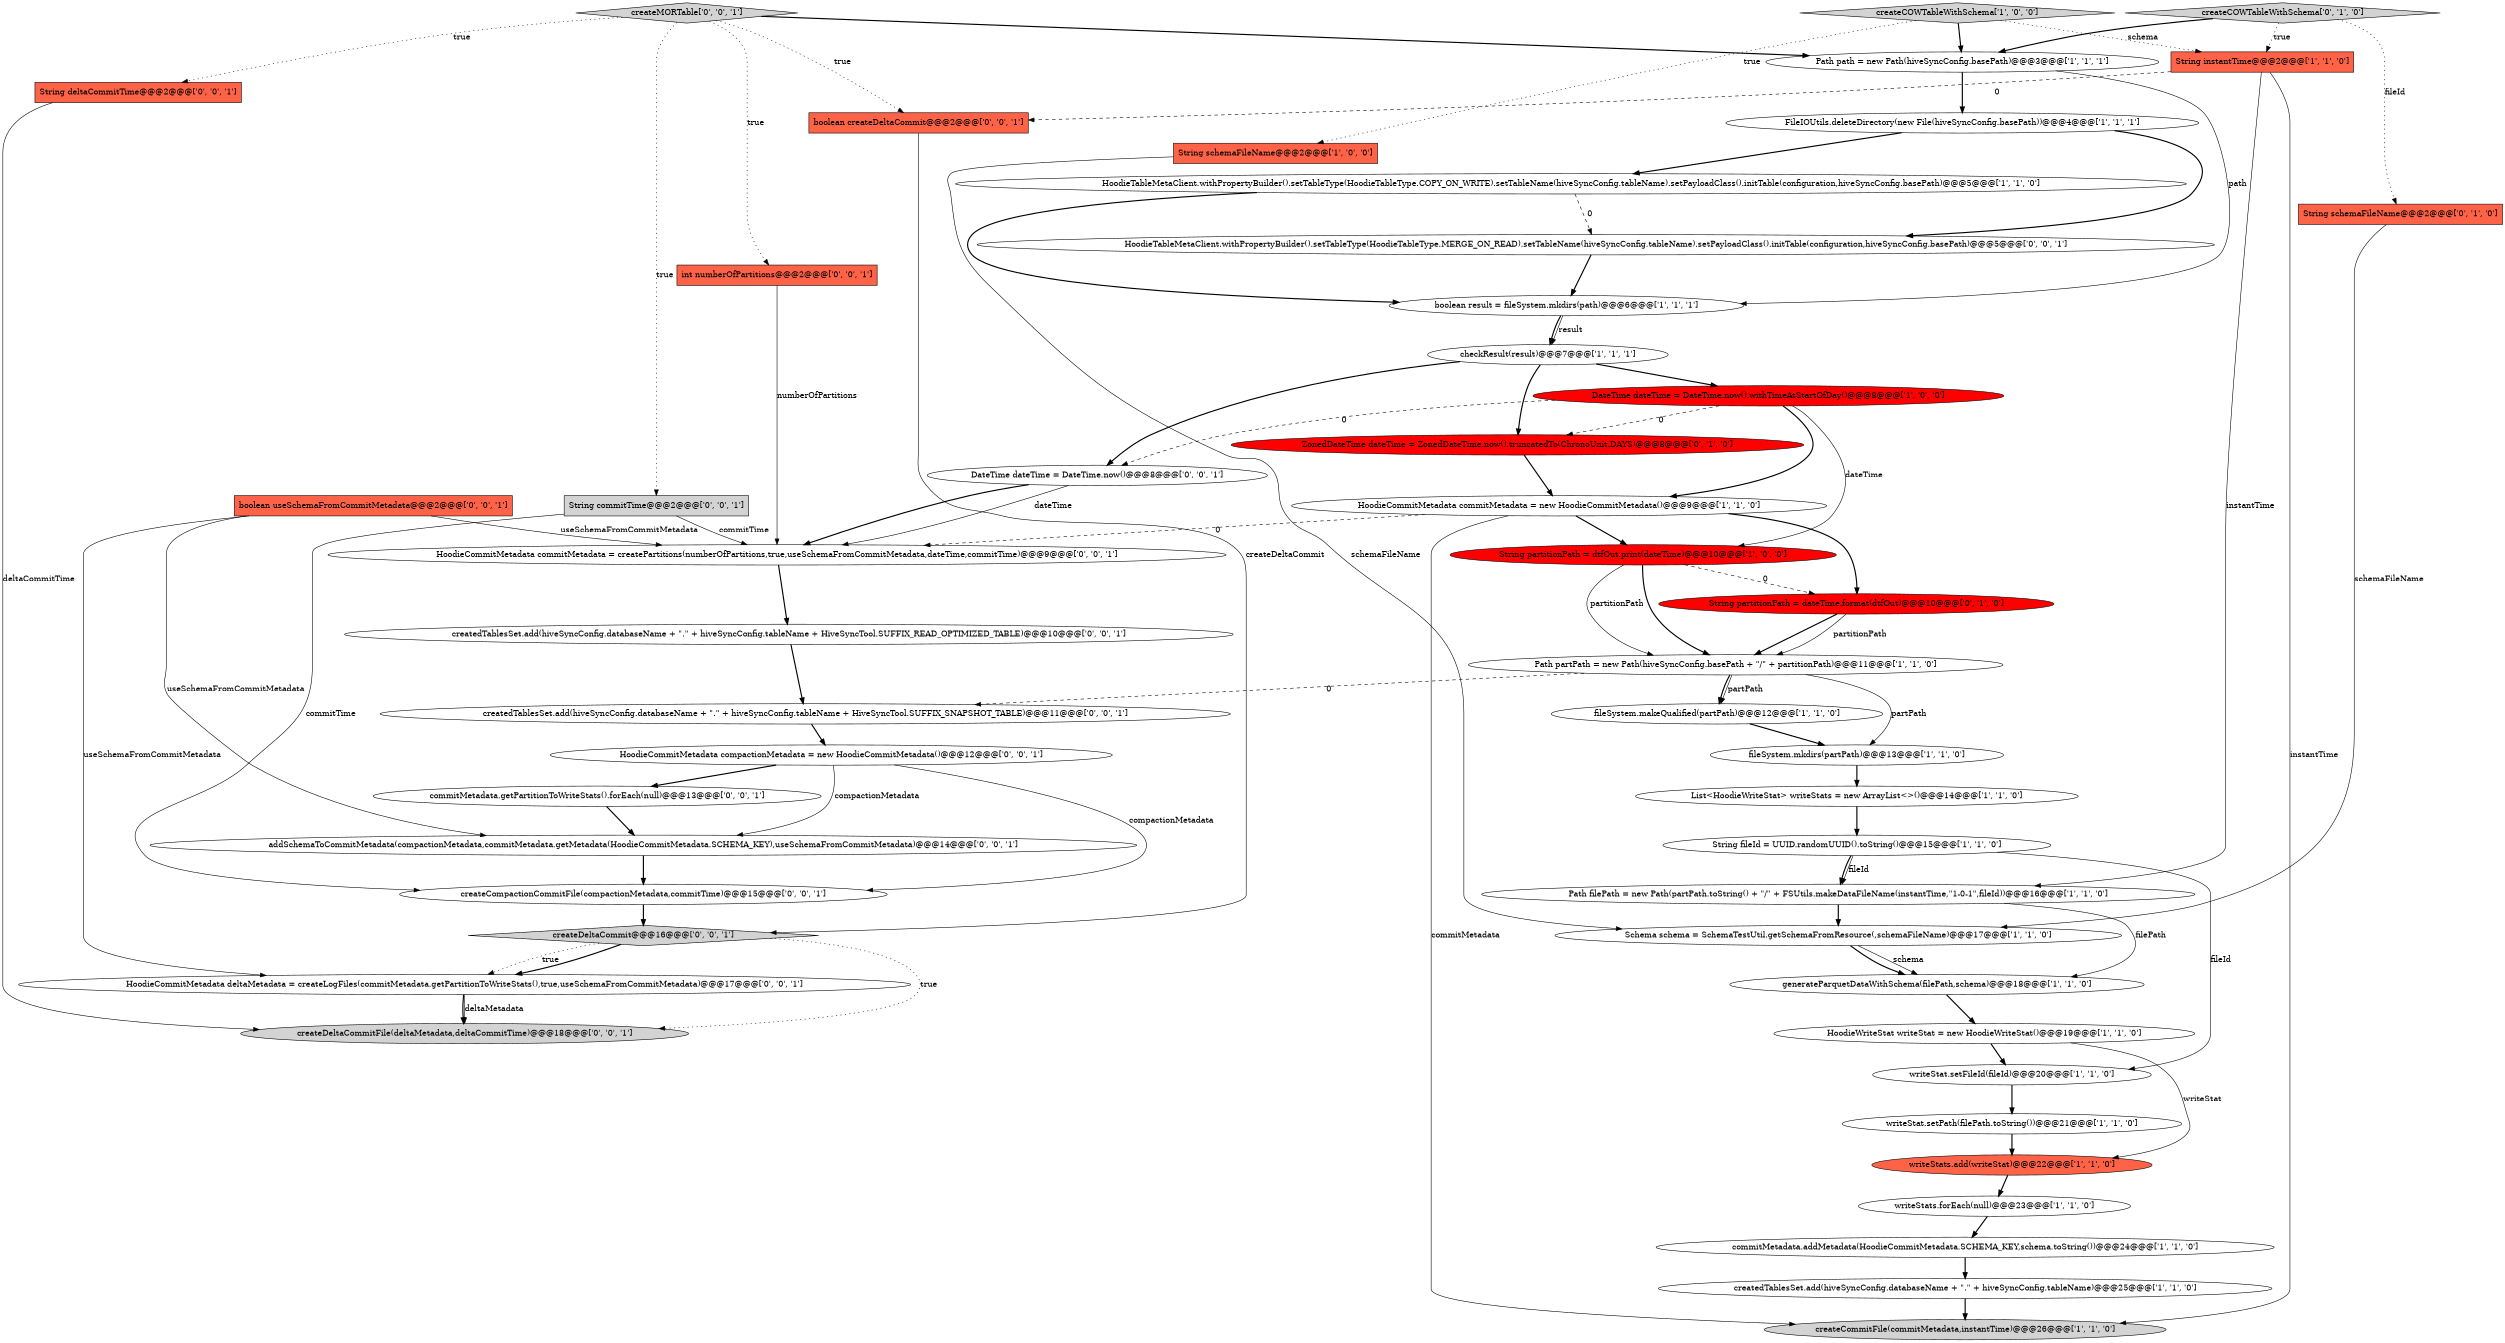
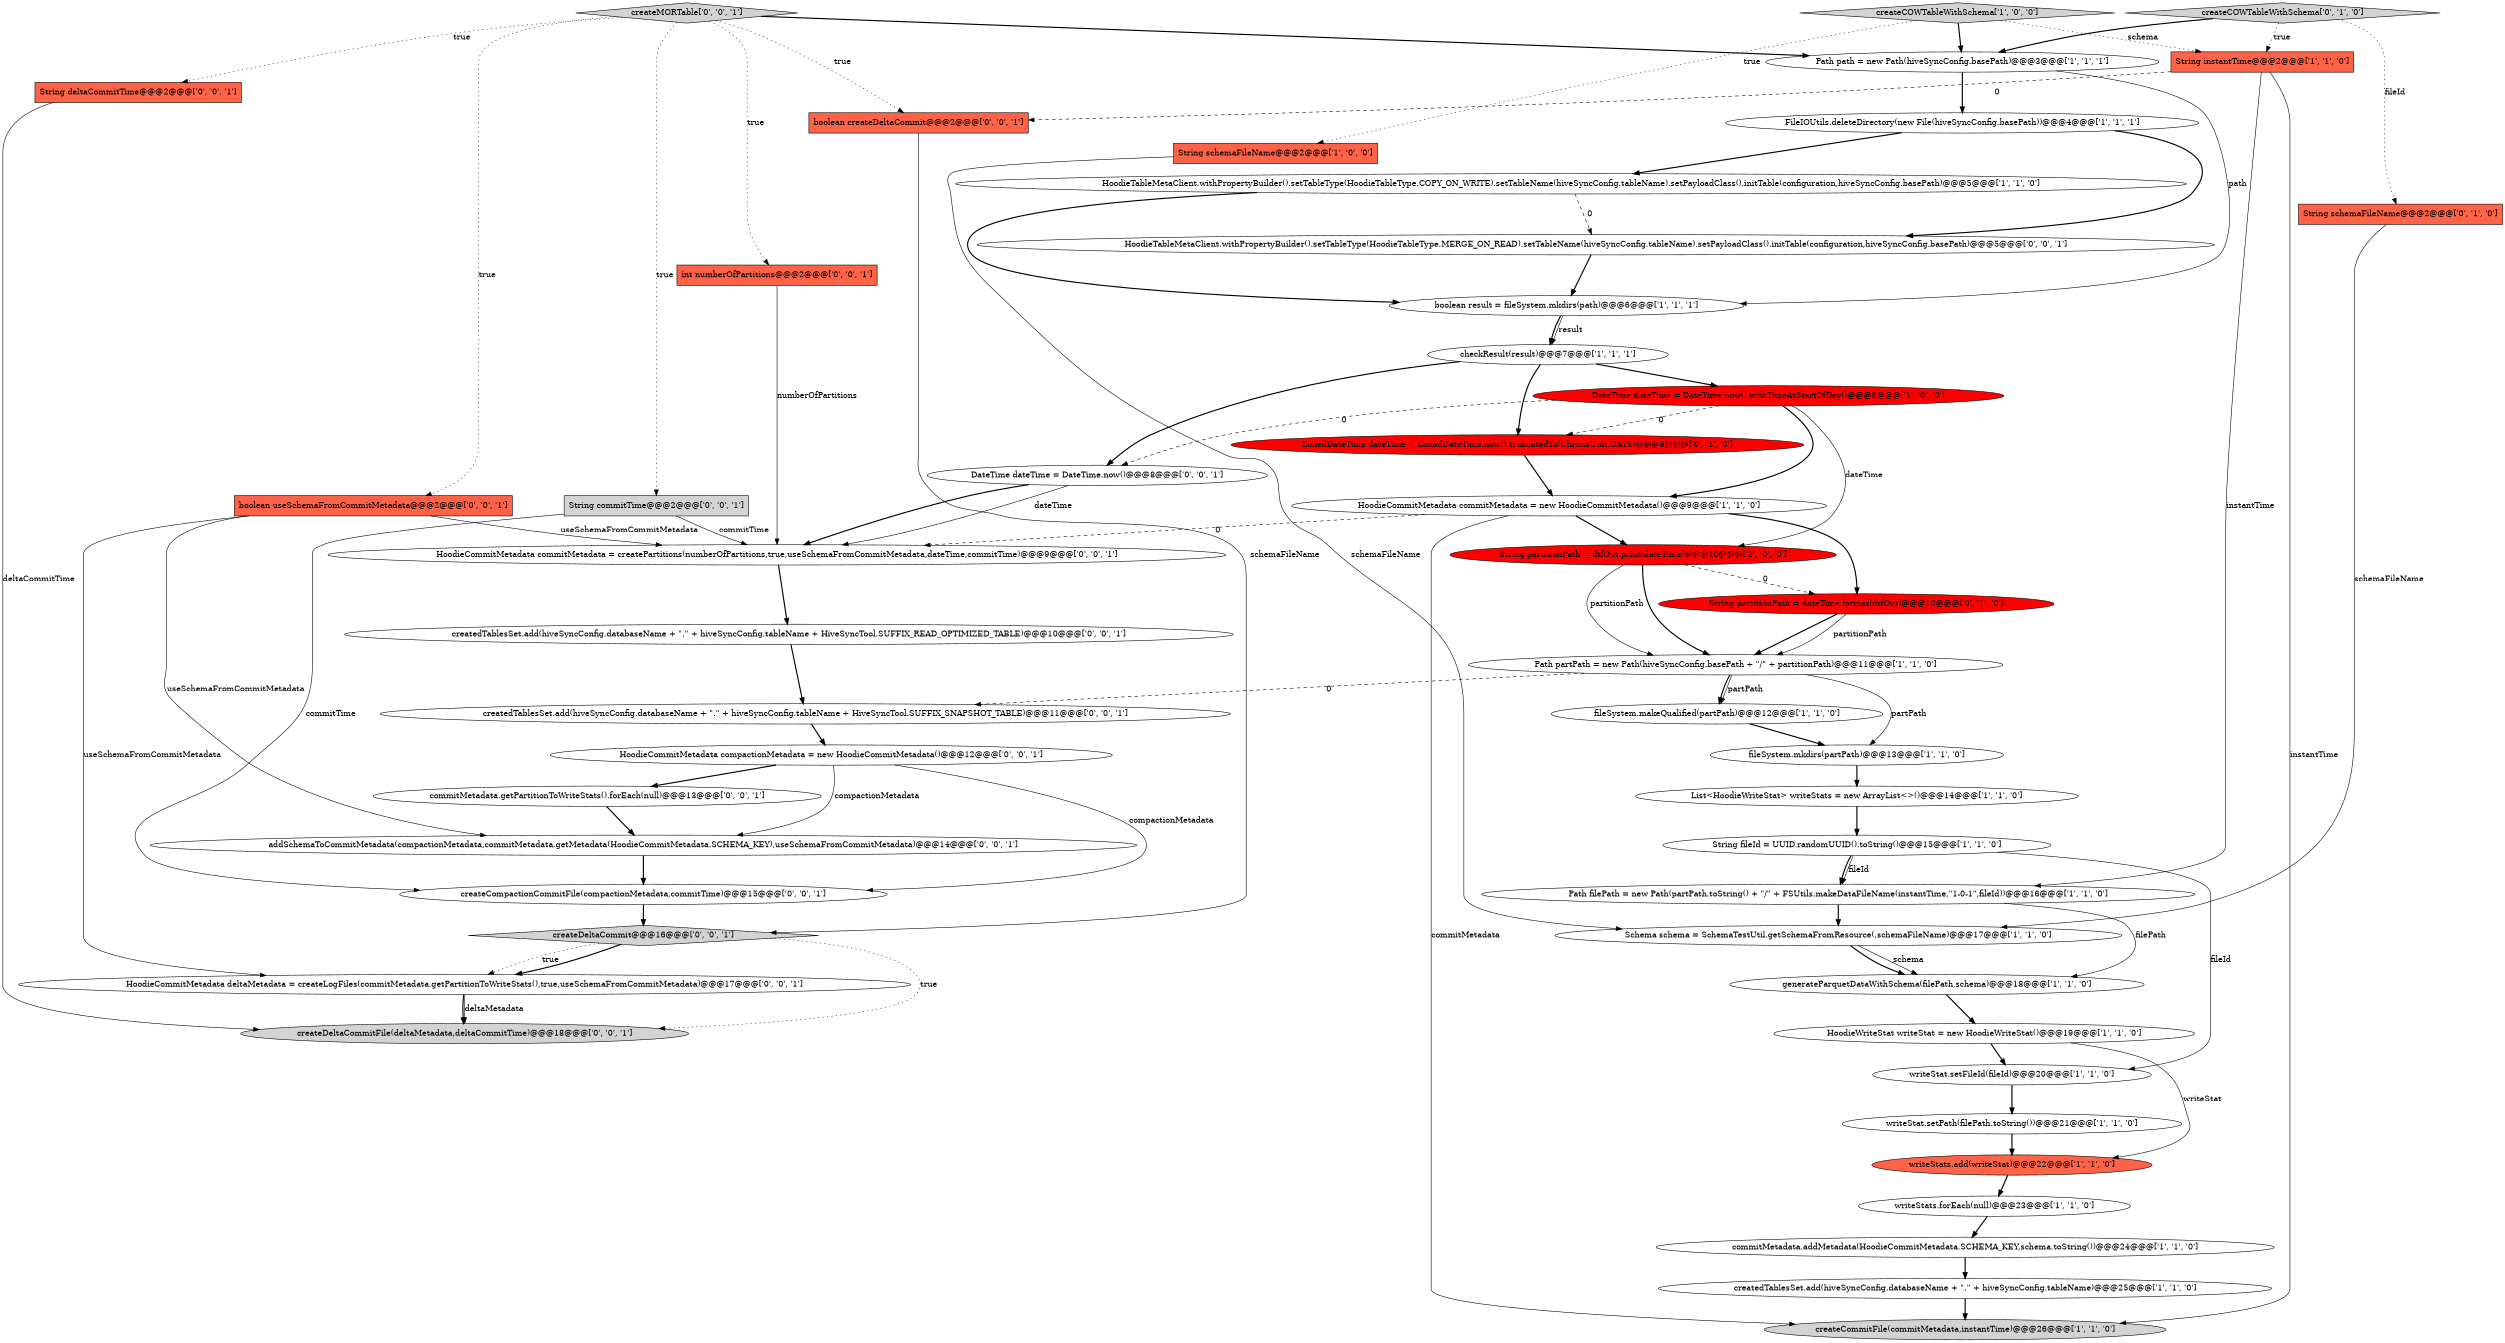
none -> (479, 214)
(1285, 555) -> (1285, 555)
